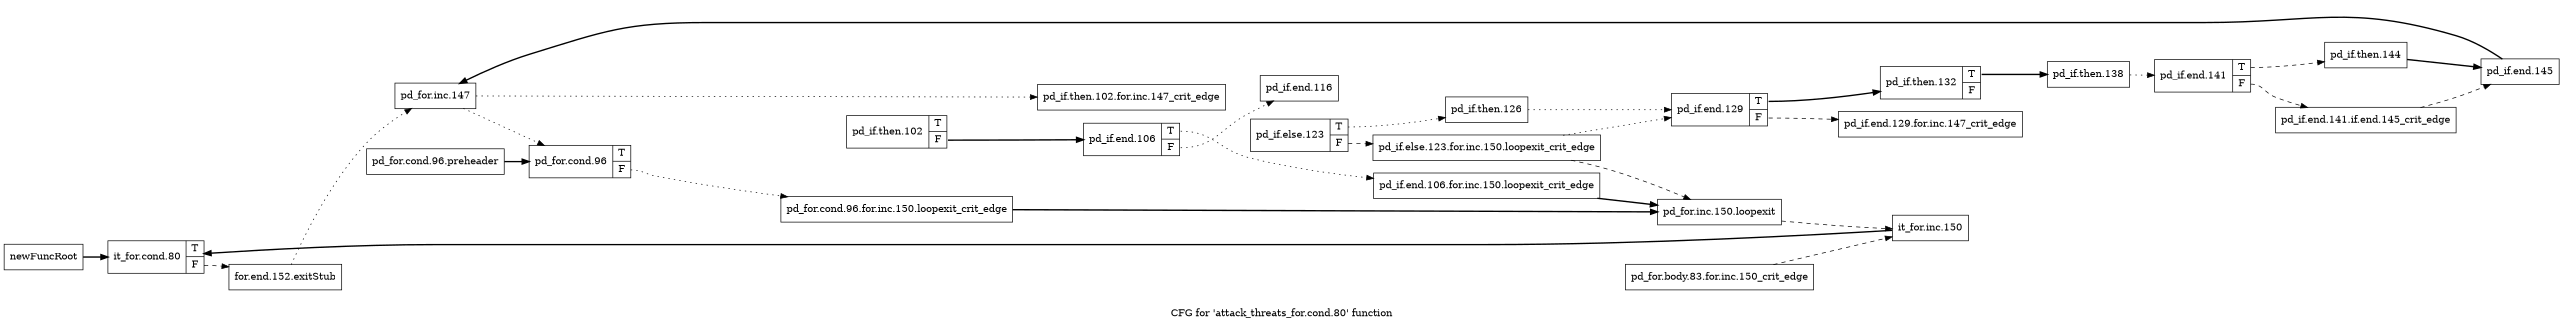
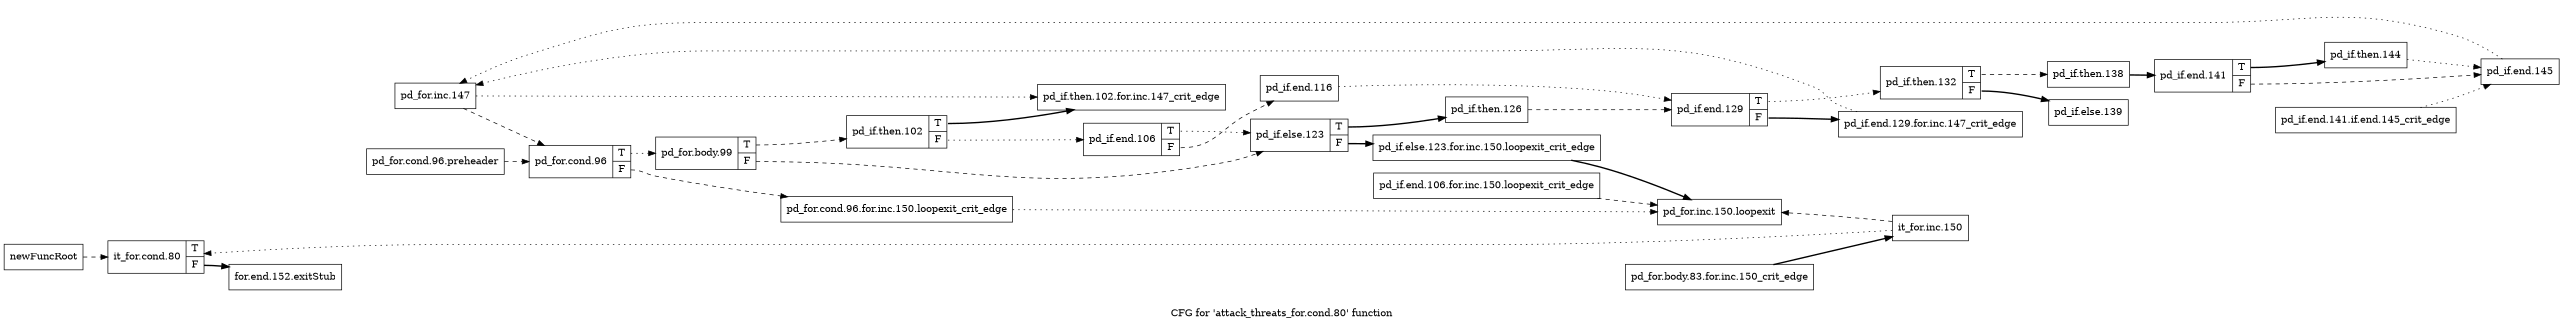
(1484, 23) -> (1484, 23)
(2440, 63) -> (2440, 63)
(2284, 66) -> (2284, 66)
(2011, 74) -> (2011, 74)
(2139, 75) -> (2139, 75)
(2275, 97) -> (2362, 81)
(2453, 98) -> (2453, 98)
(1821, 99) -> (1821, 99)
(1596, 110) -> (1596, 110)
none -> (2088, 112)
(1800, 118) -> (1800, 118)
none -> (1008, 120)
(1393, 125) -> (1393, 125)
(501, 126) -> (501, 126)
(1614, 127) -> (1502, 85)
(1225, 129) -> (1229, 126)
(1012, 140) -> (1012, 140)
(1357, 144) -> (1357, 144)
none -> (706, 153)
(513, 162) -> (513, 162)
(1271, 163) -> (1212, 132)
(1628, 176) -> (1628, 176)
(338, 180) -> (1175, 51)
(705, 185) -> (705, 185)
(1624, 201) -> (1624, 201)
(1332, 211) -> (1332, 211)
(1833, 225) -> (1841, 217)
(1052, 245) -> (1052, 245)
(1829, 252) -> (1829, 252)
(92, 257) -> (92, 257)
(213, 266) -> (213, 266)
